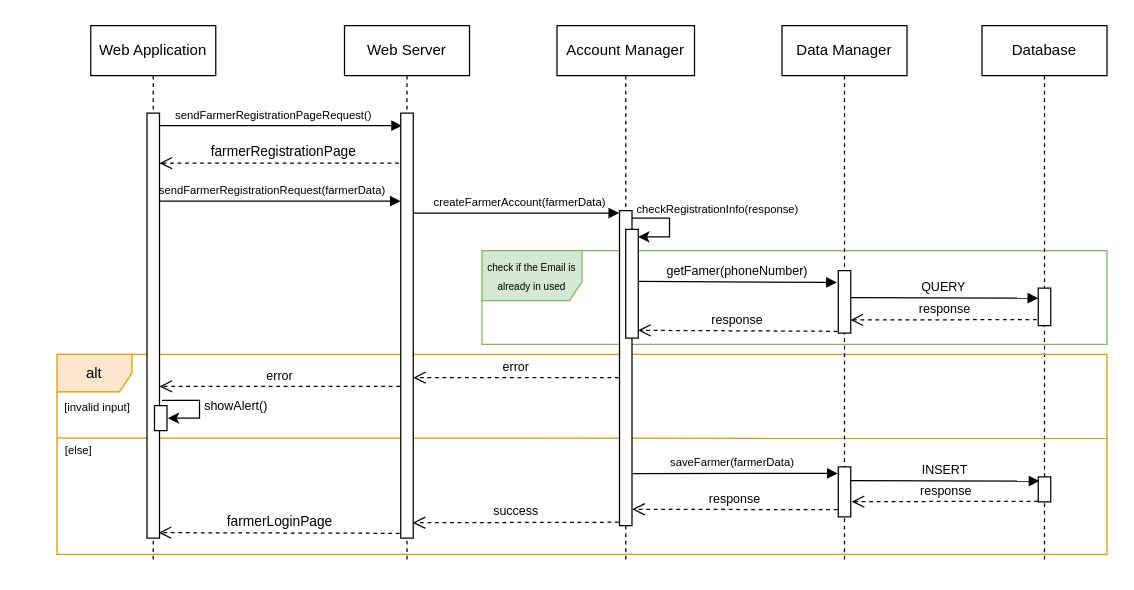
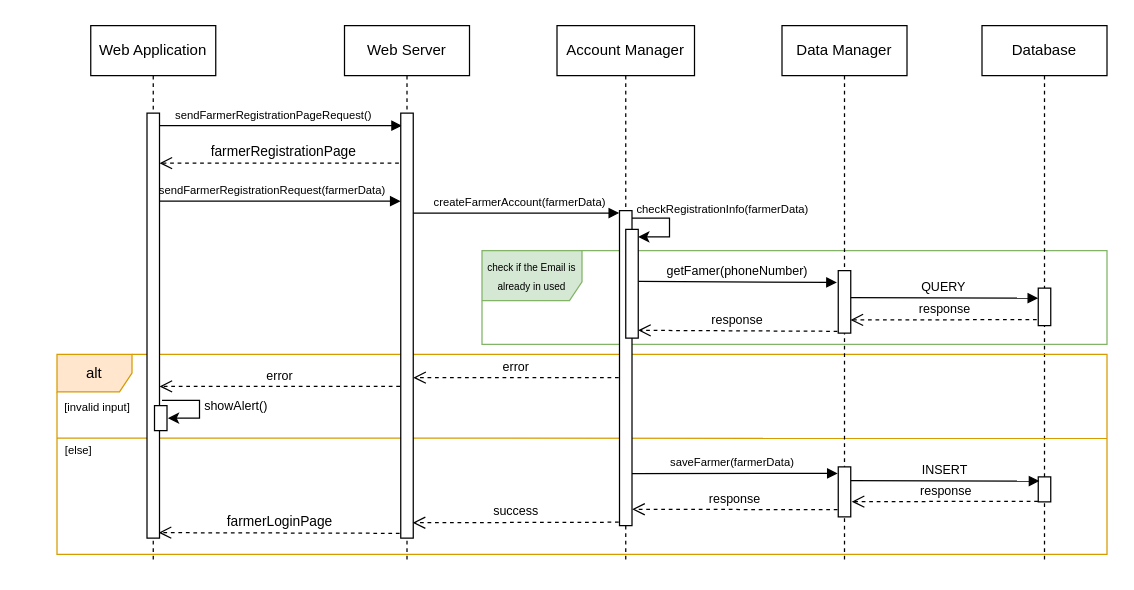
(723, 217) -> (723, 217)
